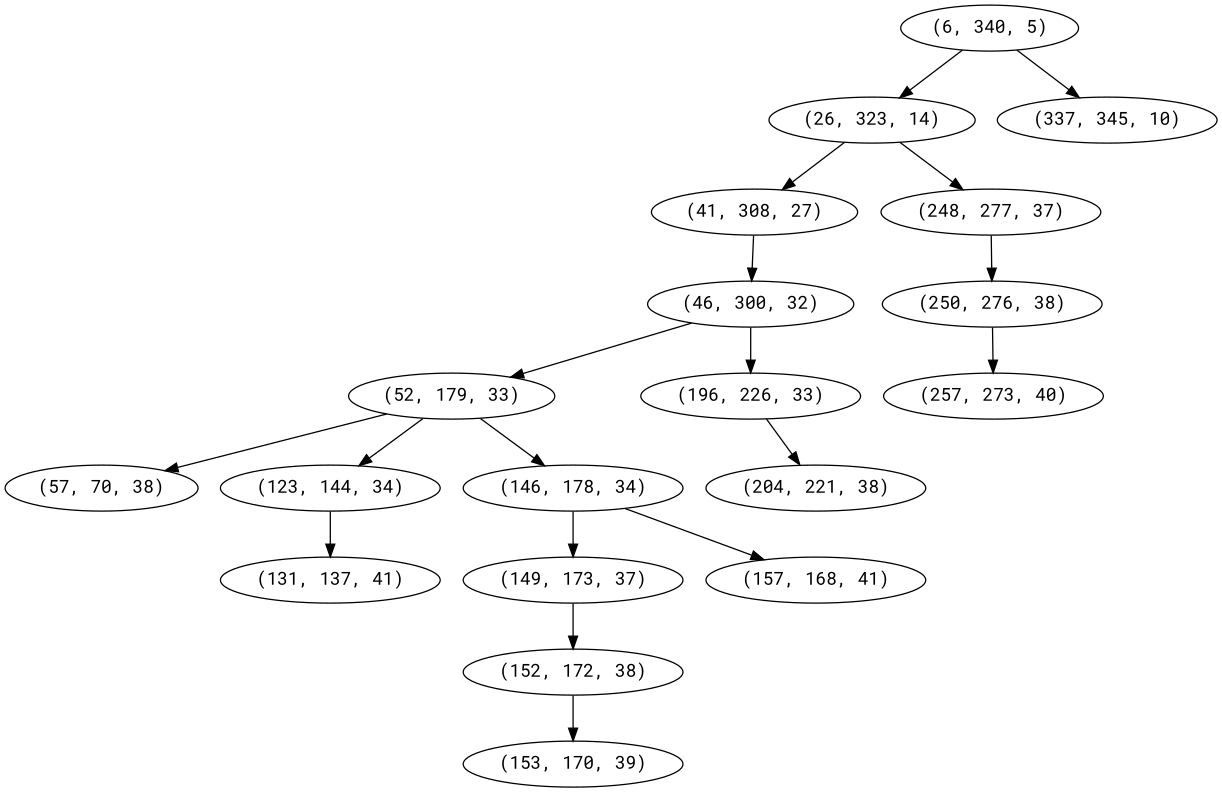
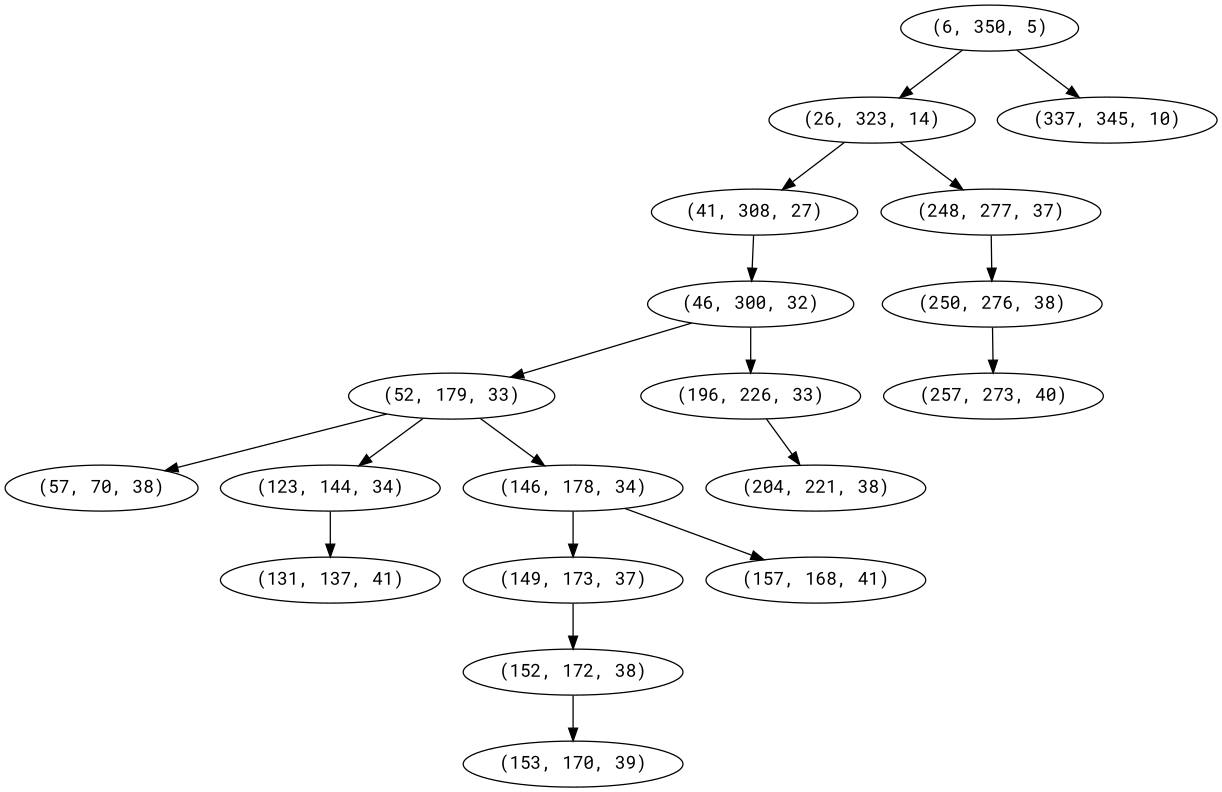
(990, 28) -> (990, 28)
